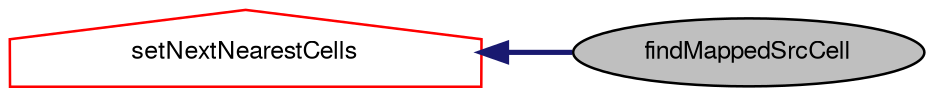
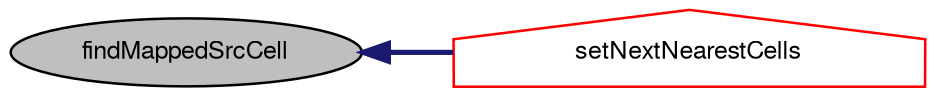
(540, 52) -> (421, 52)
